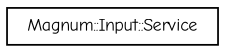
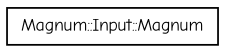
(113, 26) -> (113, 26)
